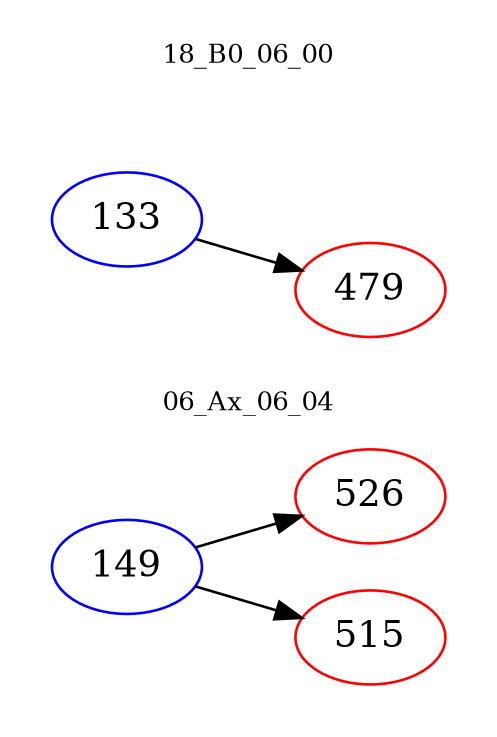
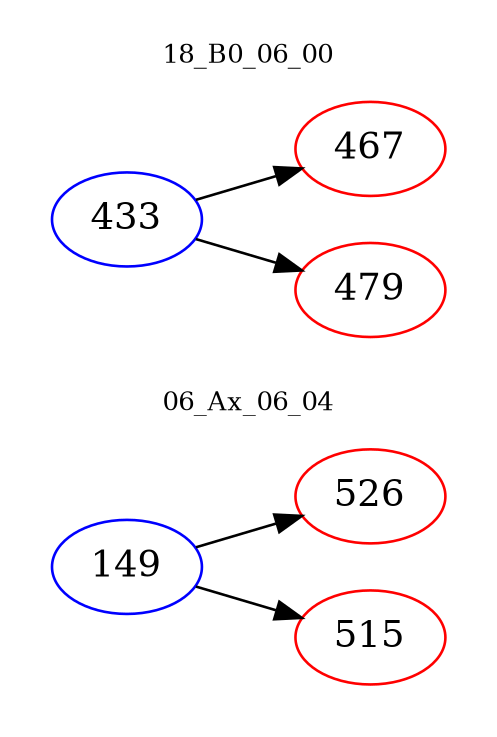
none -> (370, 149)
(127, 219) -> (127, 219)
